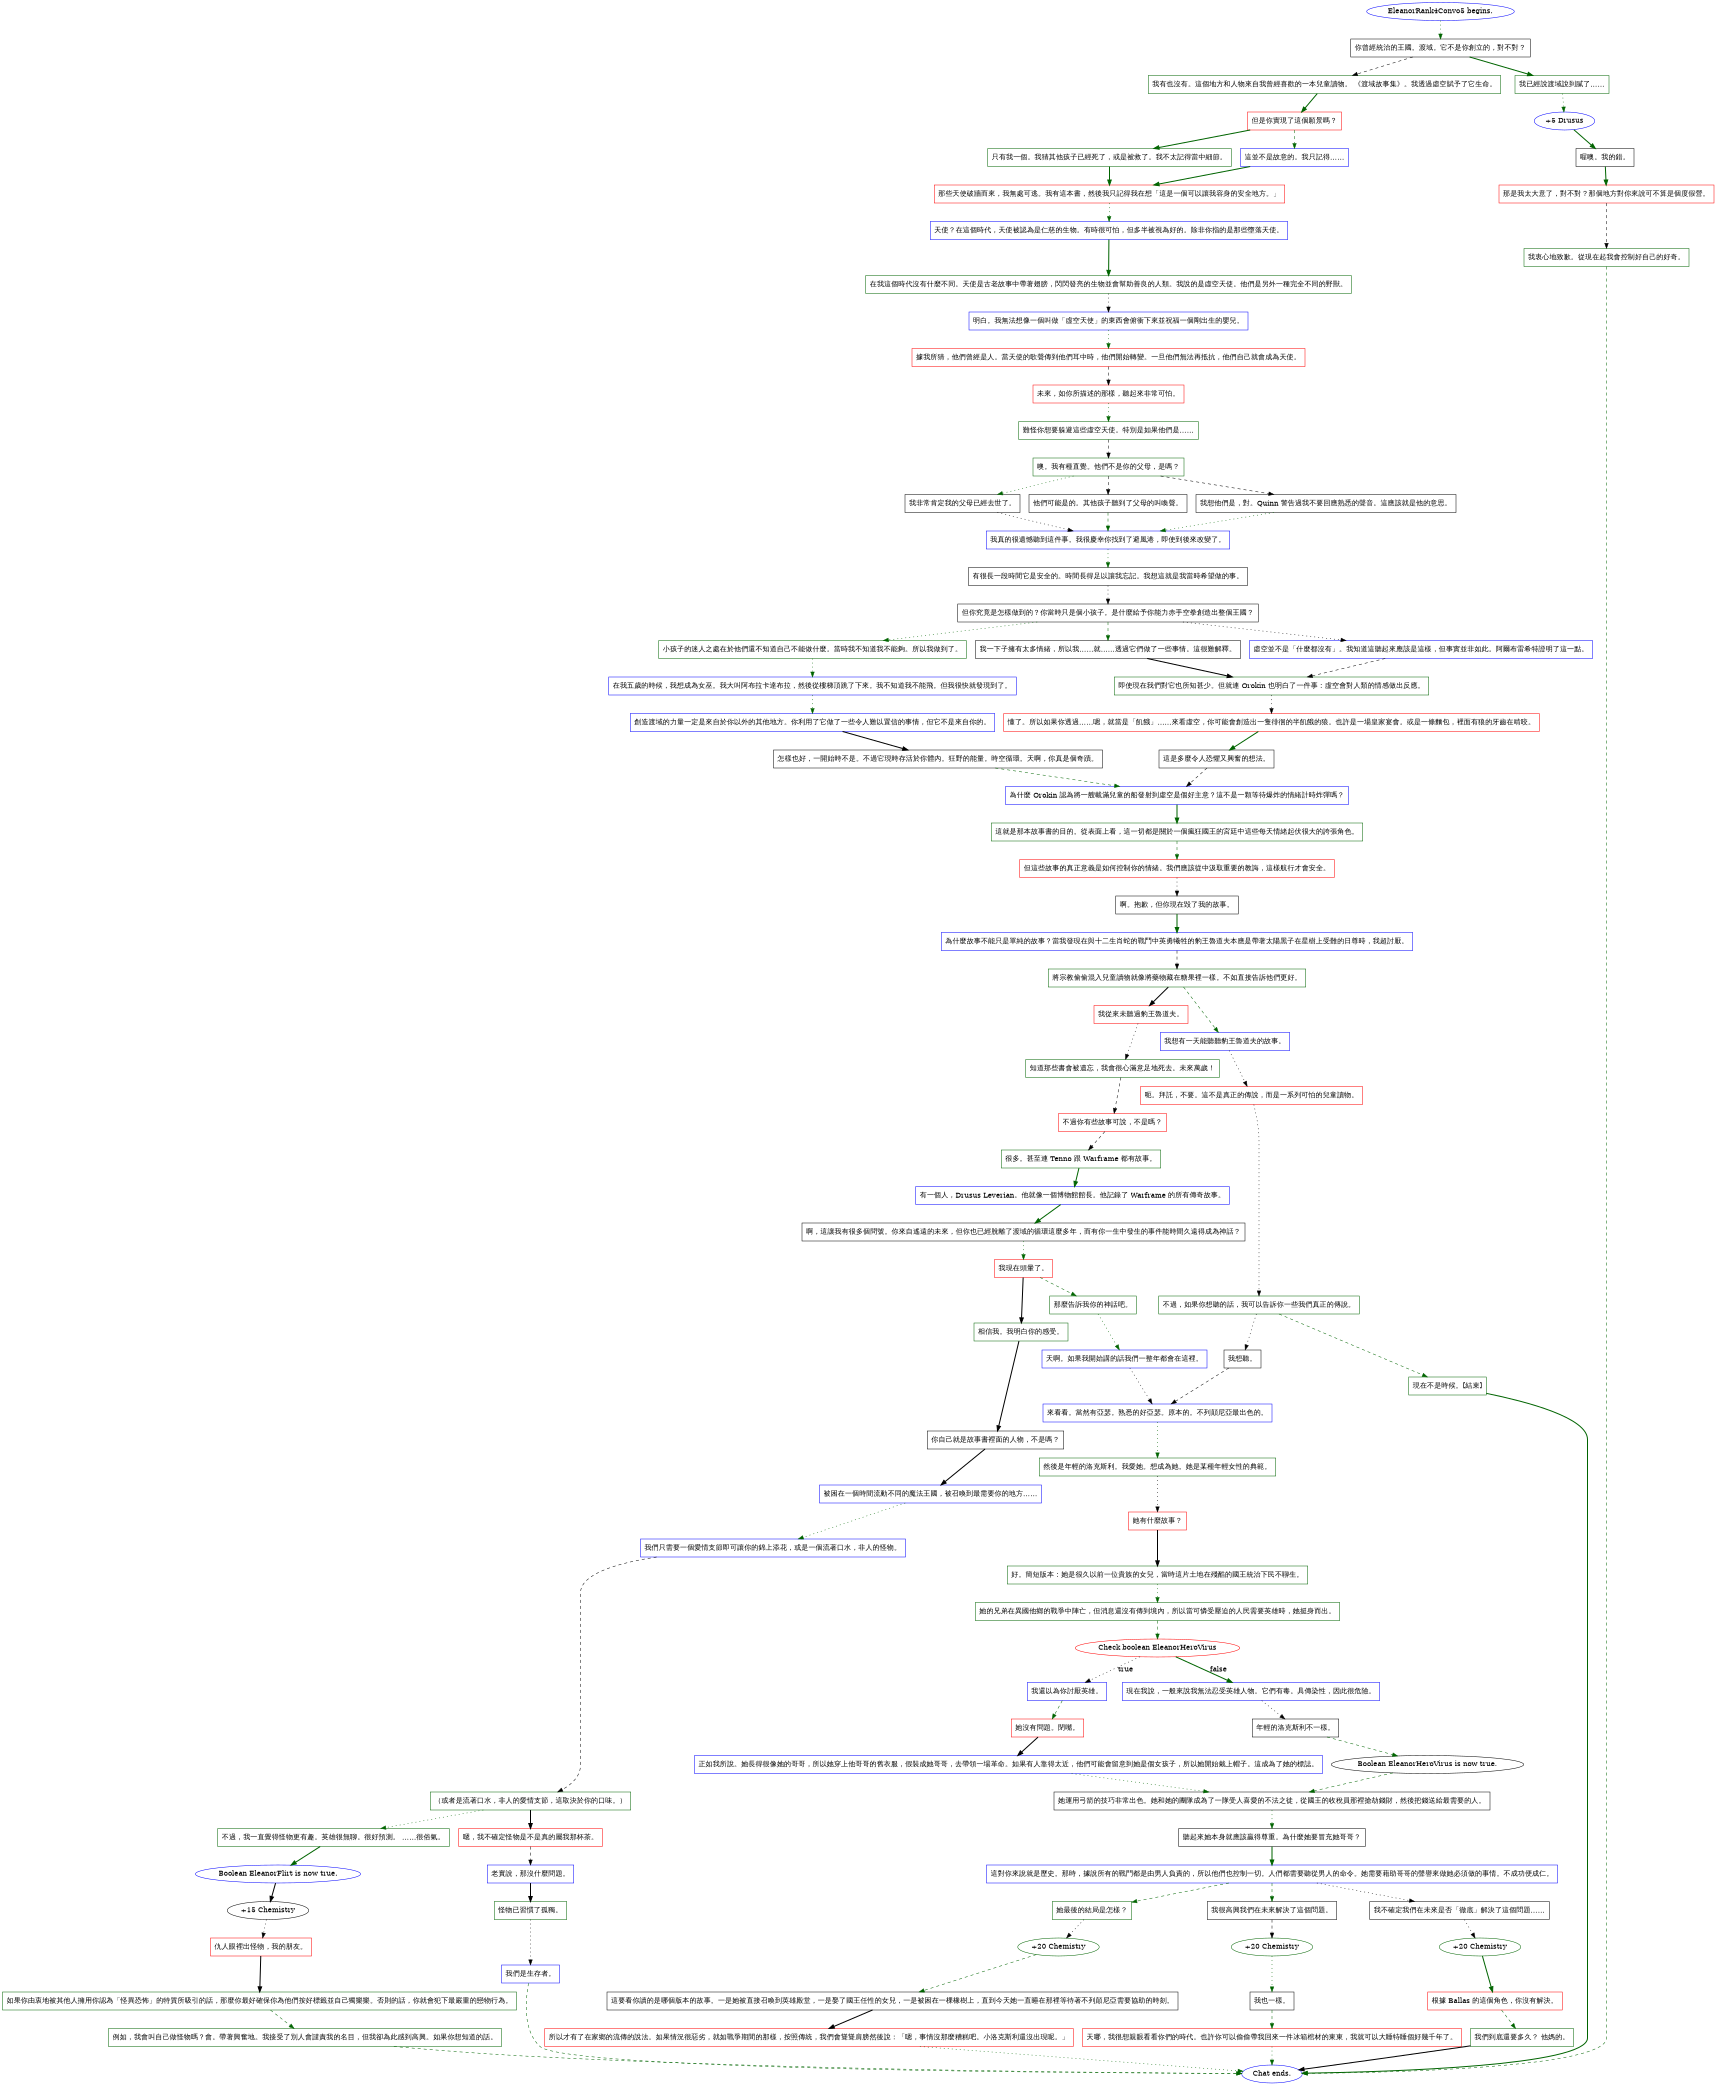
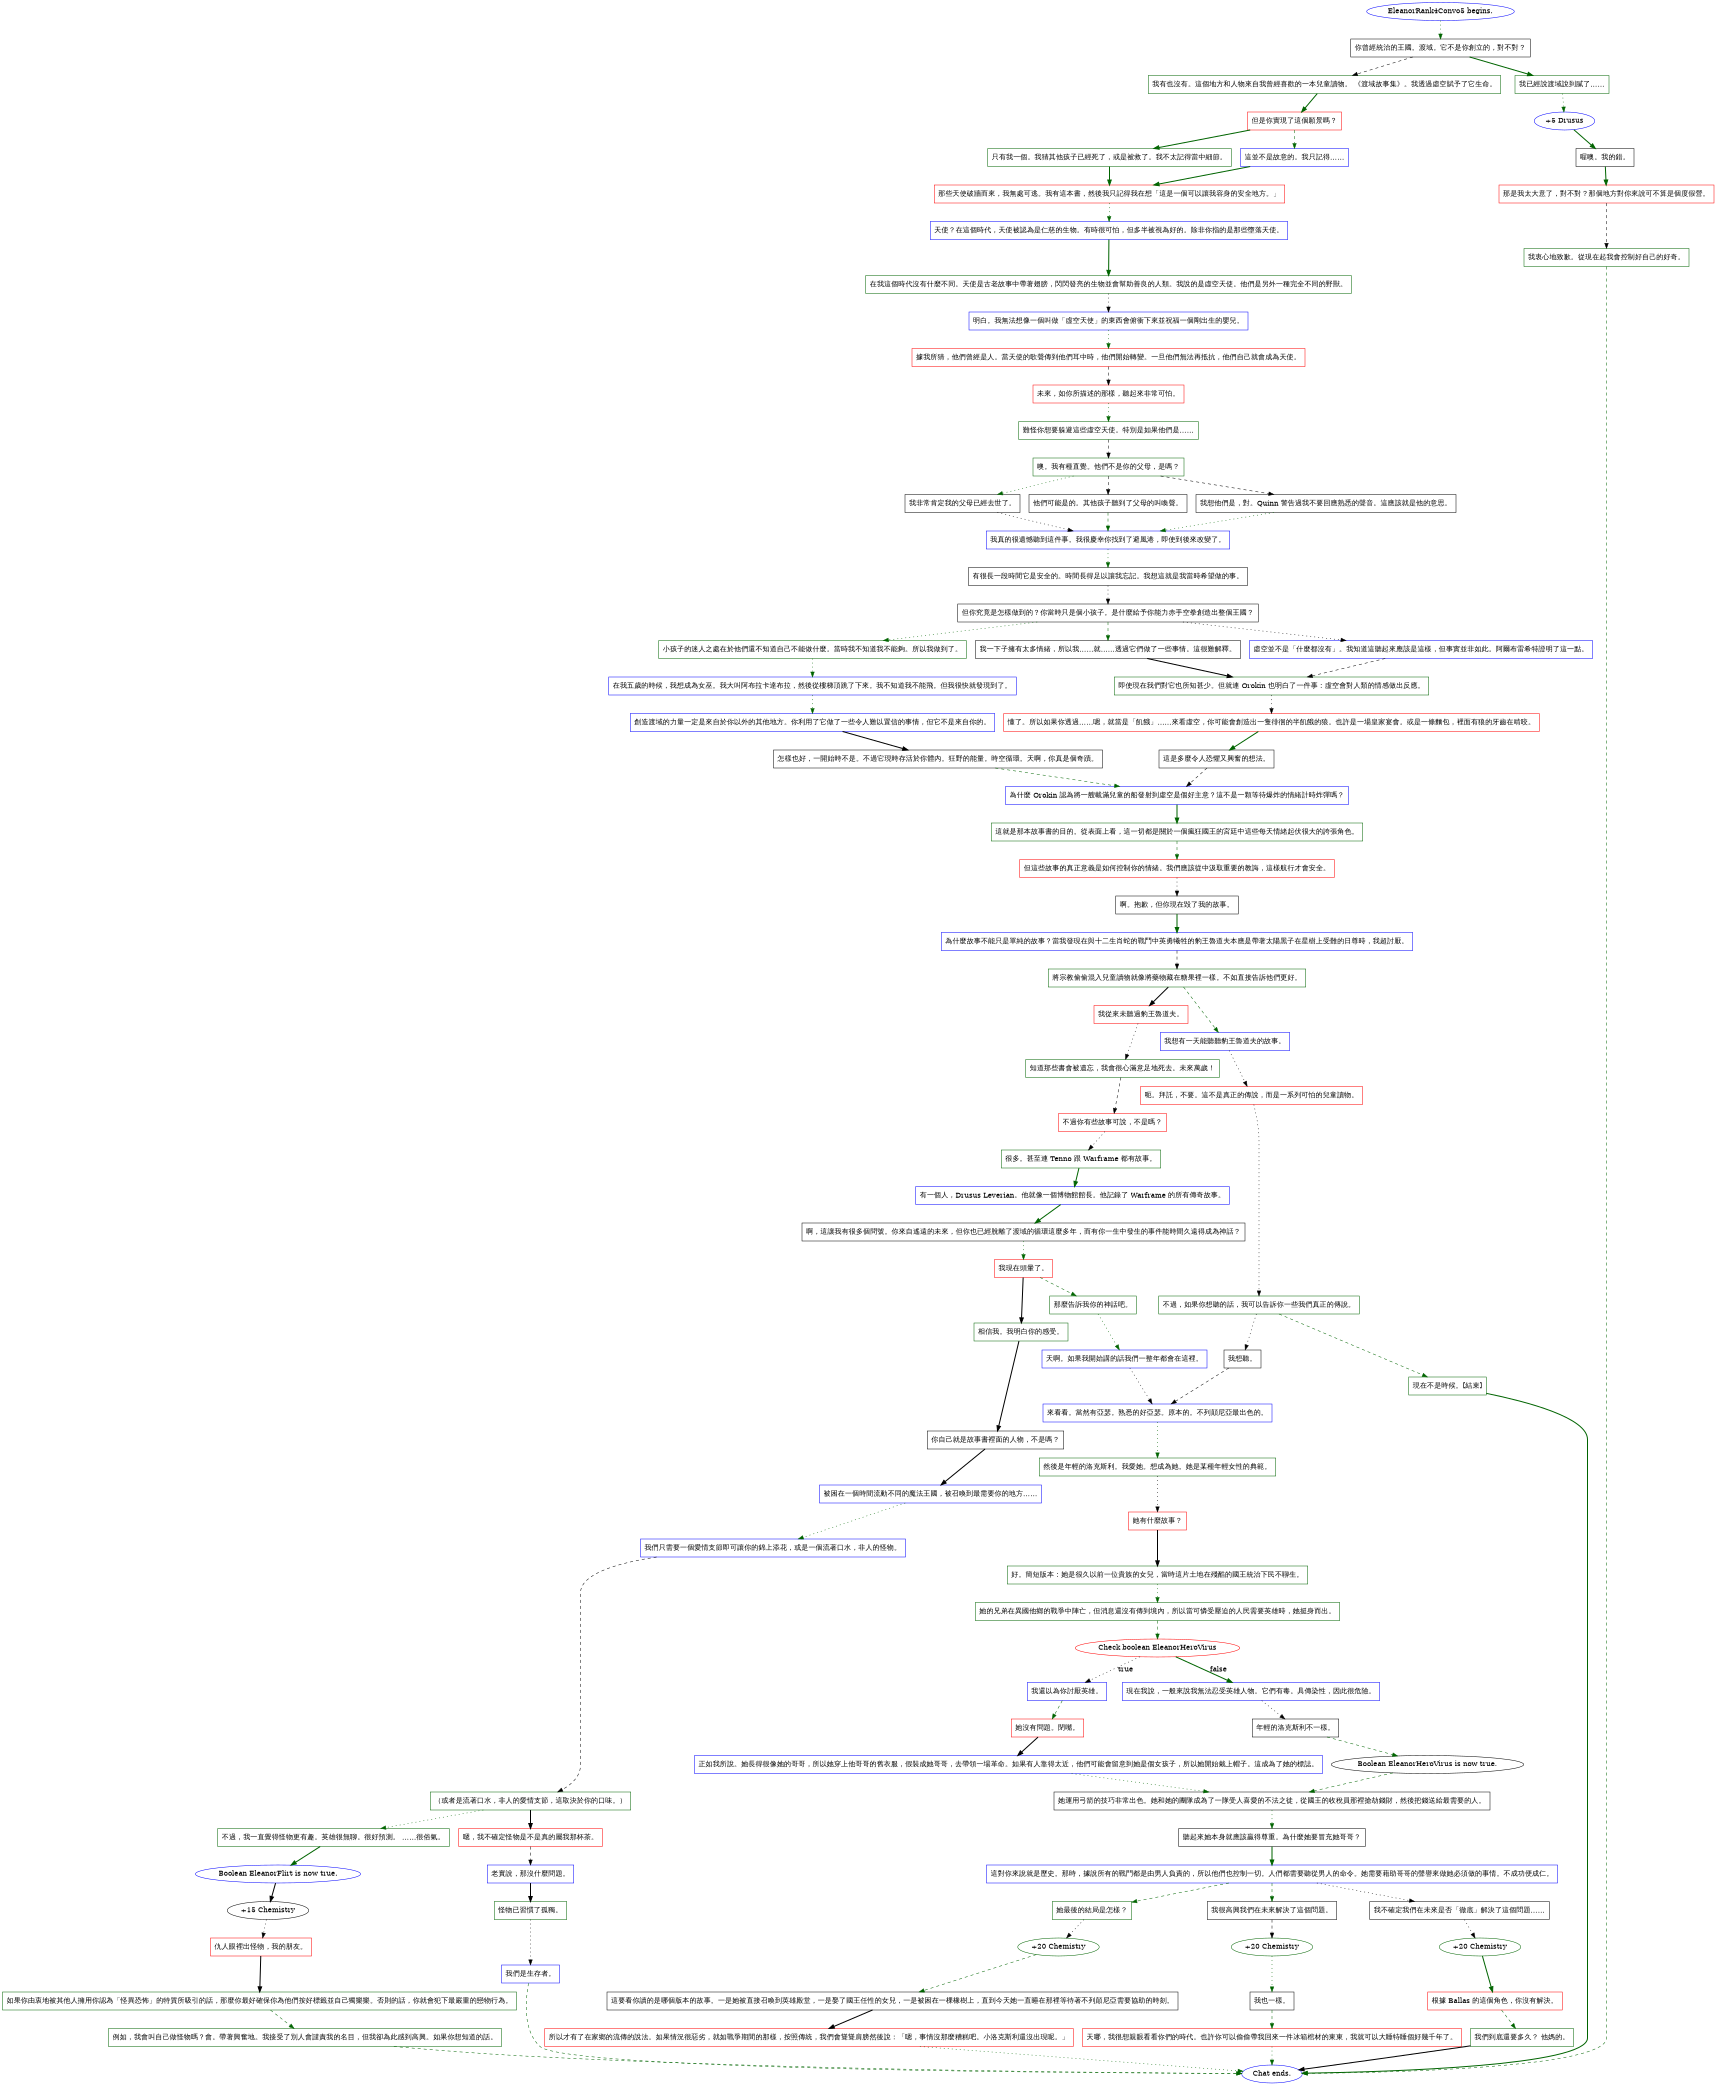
(1098, 1139) -> (1098, 1139)
